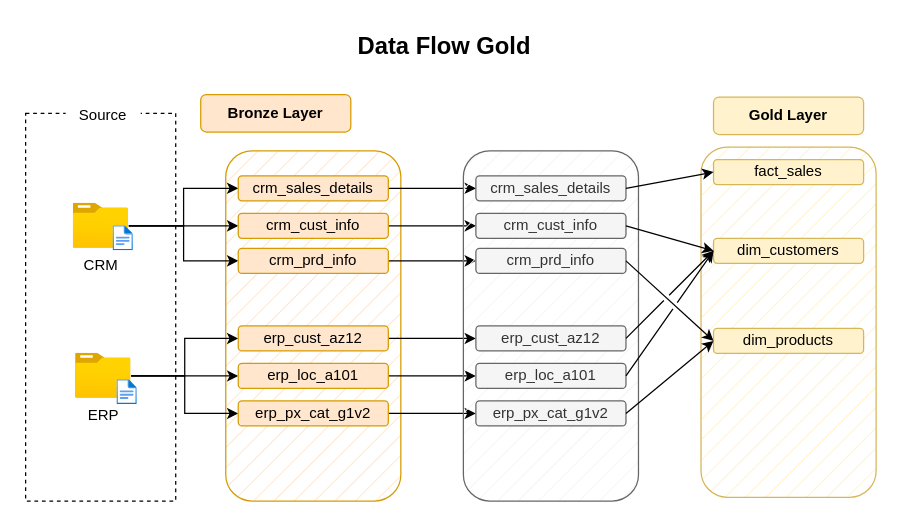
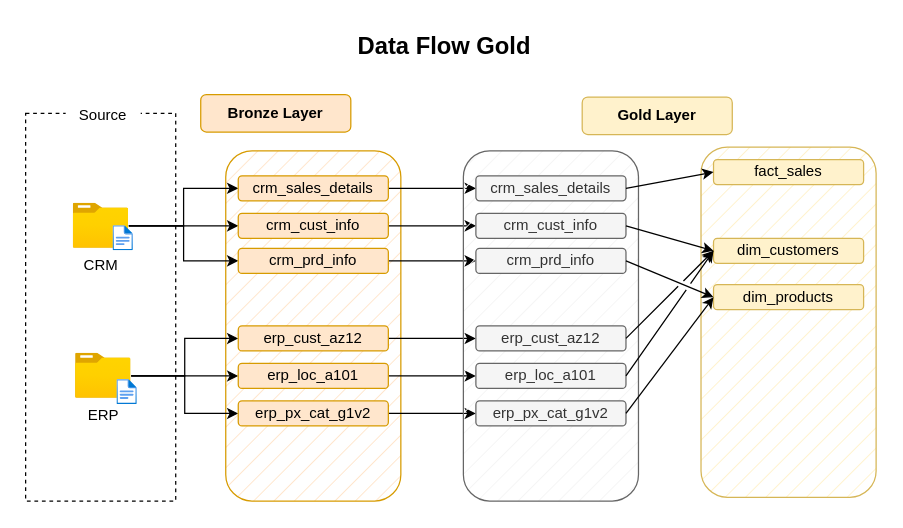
(788, 116) -> (657, 116)
(788, 341) -> (788, 297)
